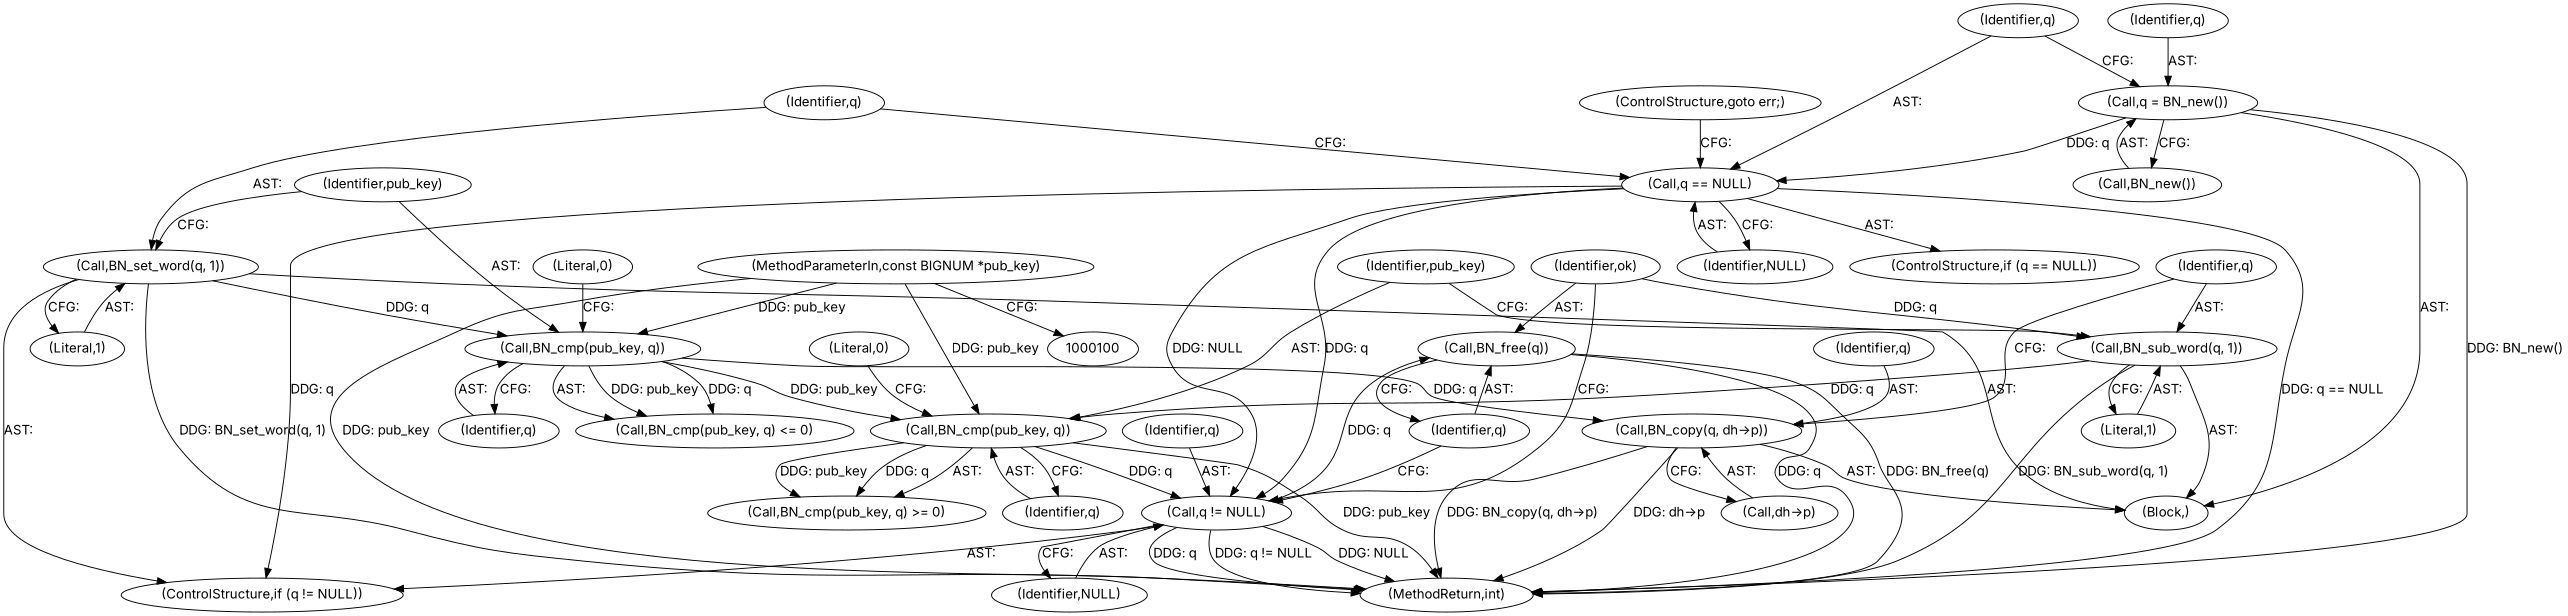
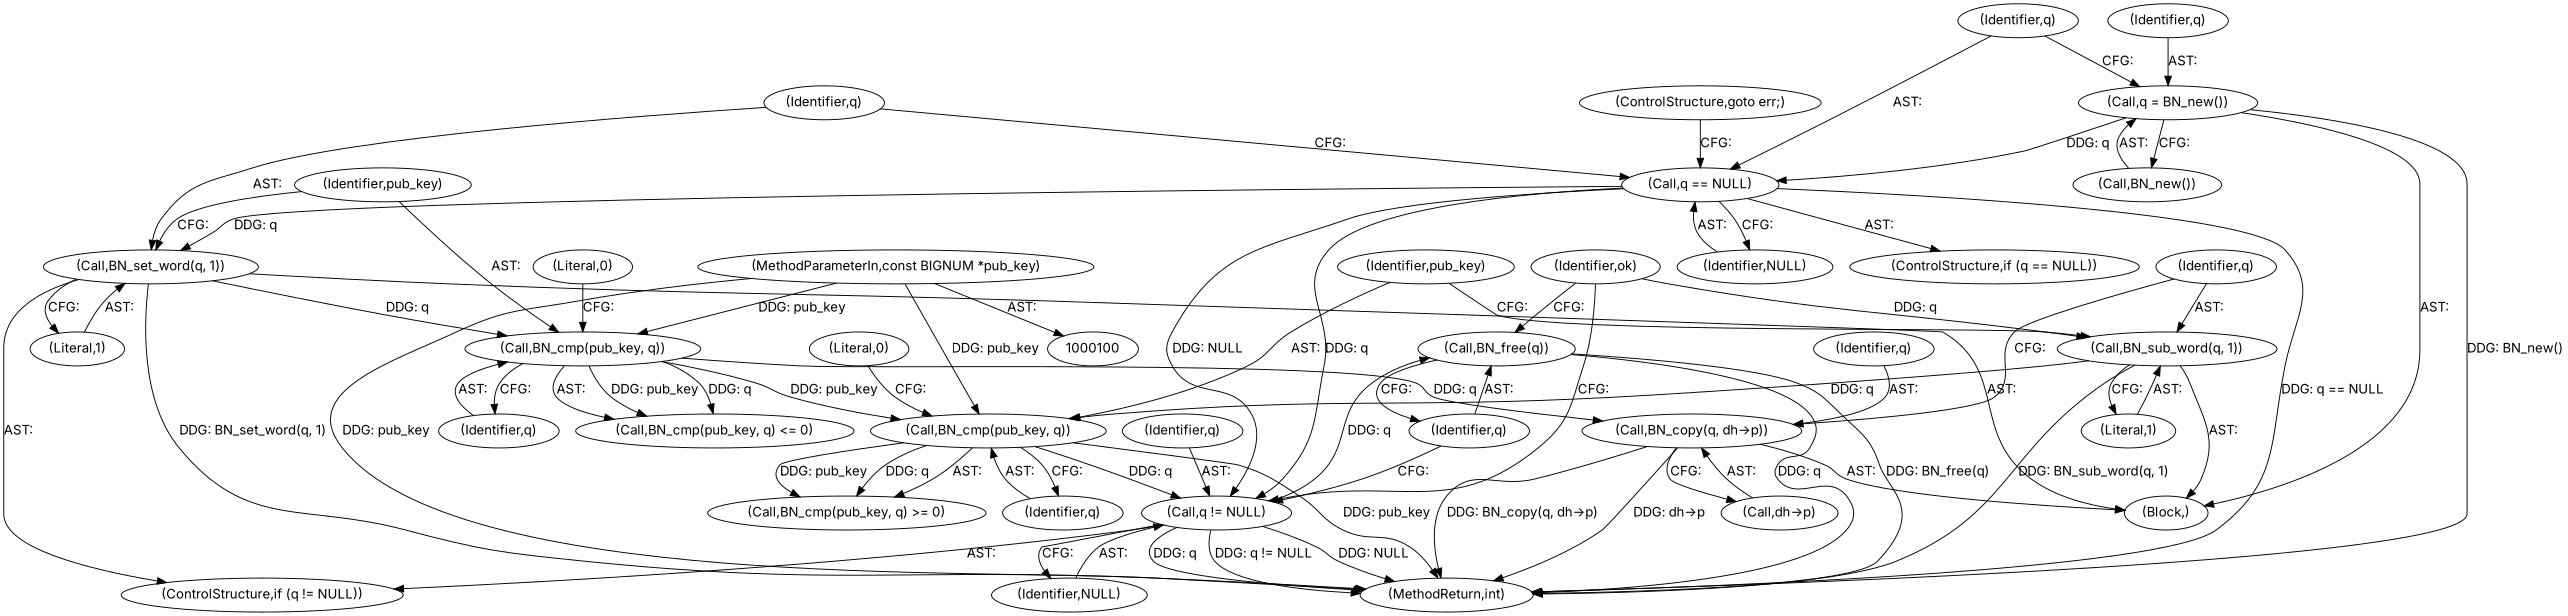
(801, 204) -> (901, 195)
(1024, 308) -> (1024, 308)
(1571, 308) -> (1571, 308)
